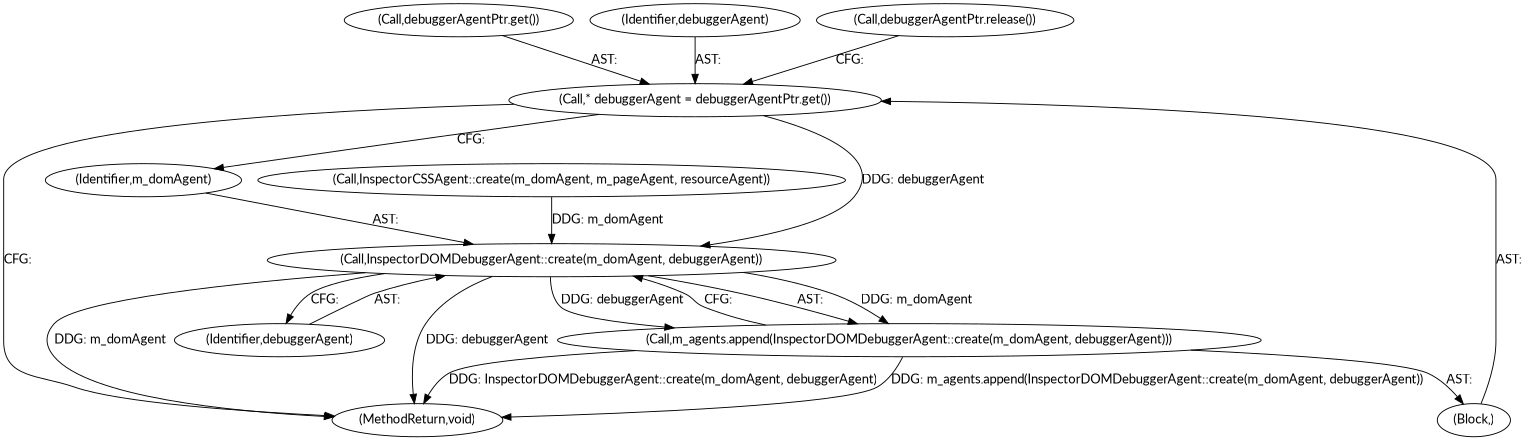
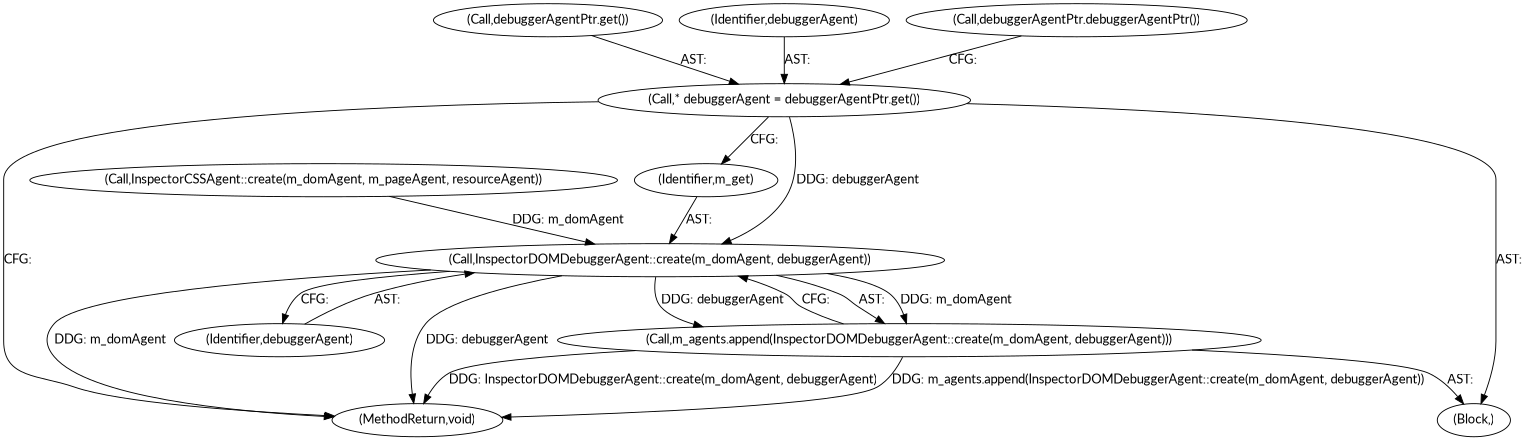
(945, 20) -> (1077, 20)
(1314, 122) -> (1346, 128)
(143, 180) -> (706, 180)
